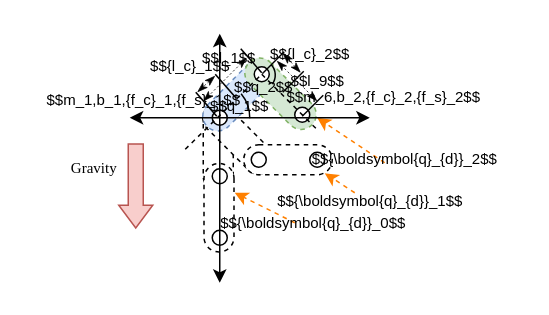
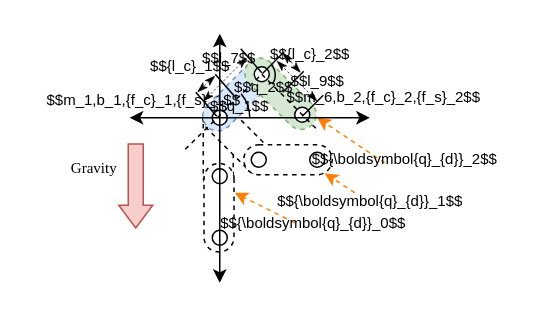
(230, 58) -> (230, 58)
